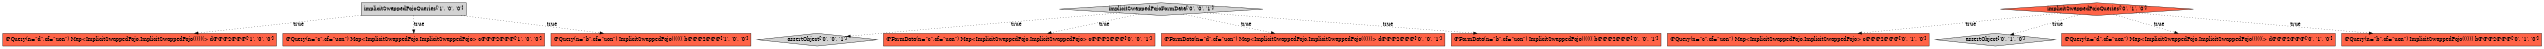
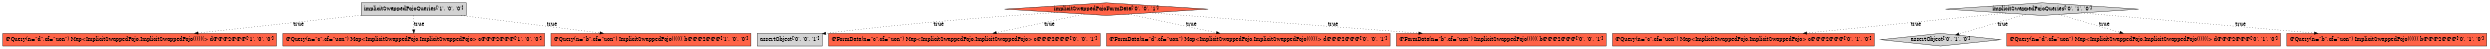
(1161, 9) -> (1106, 9)
(2097, 9) -> (2042, 9)
(817, 40) -> (790, 40)
